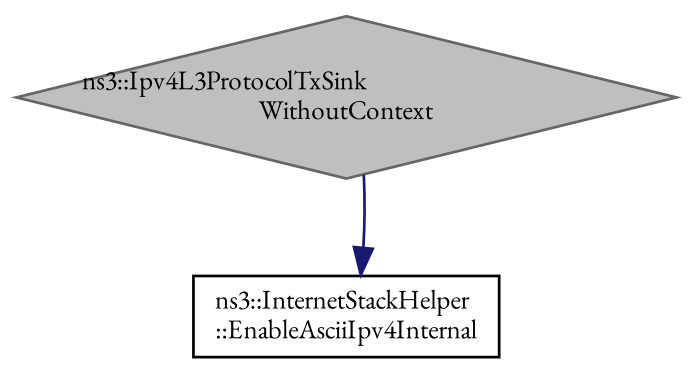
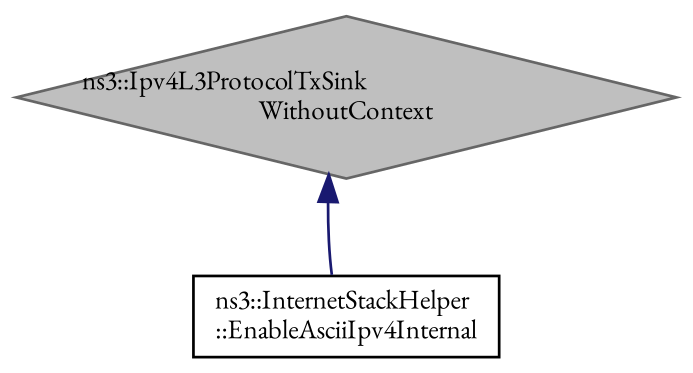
(365, 211) -> (329, 239)
